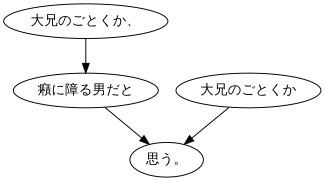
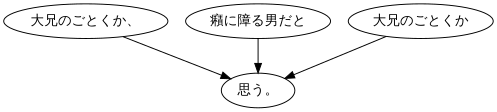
(86, 51) -> (172, 56)
